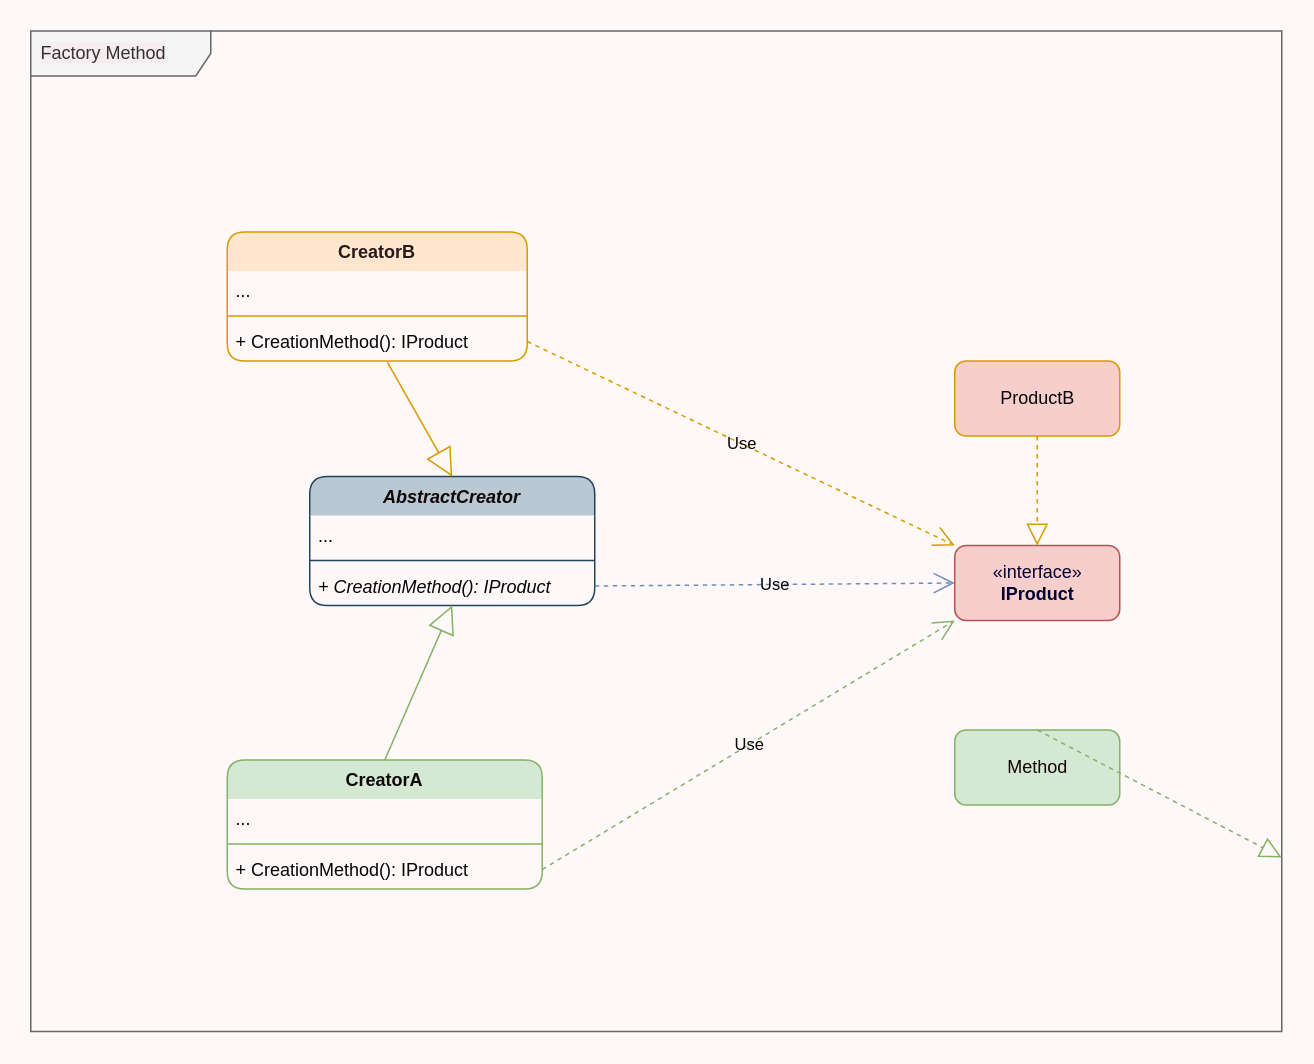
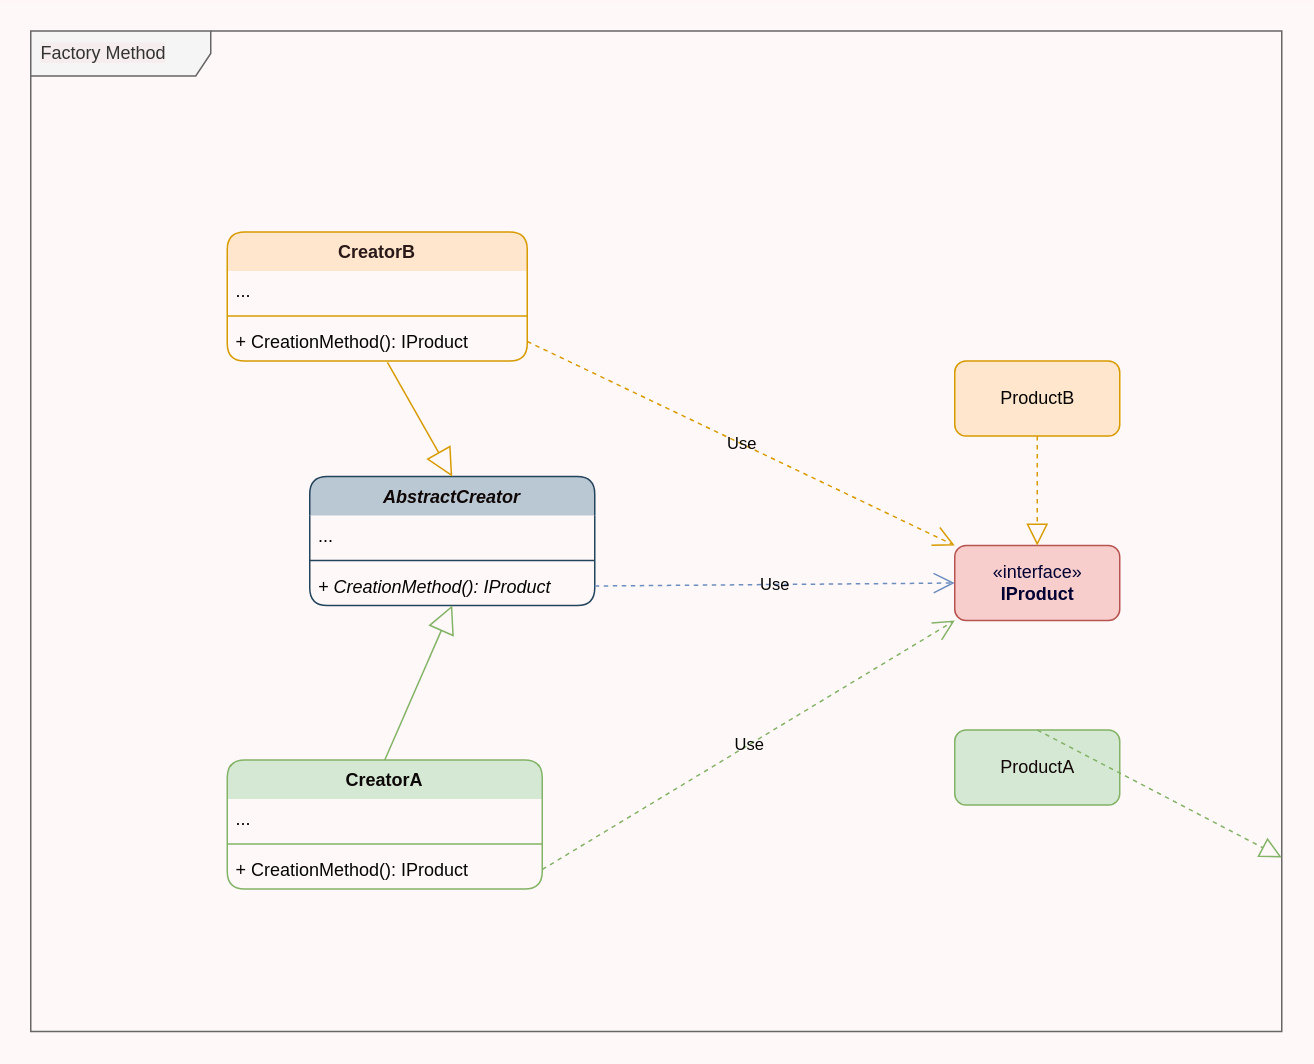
(1037, 398) -> (1037, 398)
(1038, 767) -> (1038, 767)
